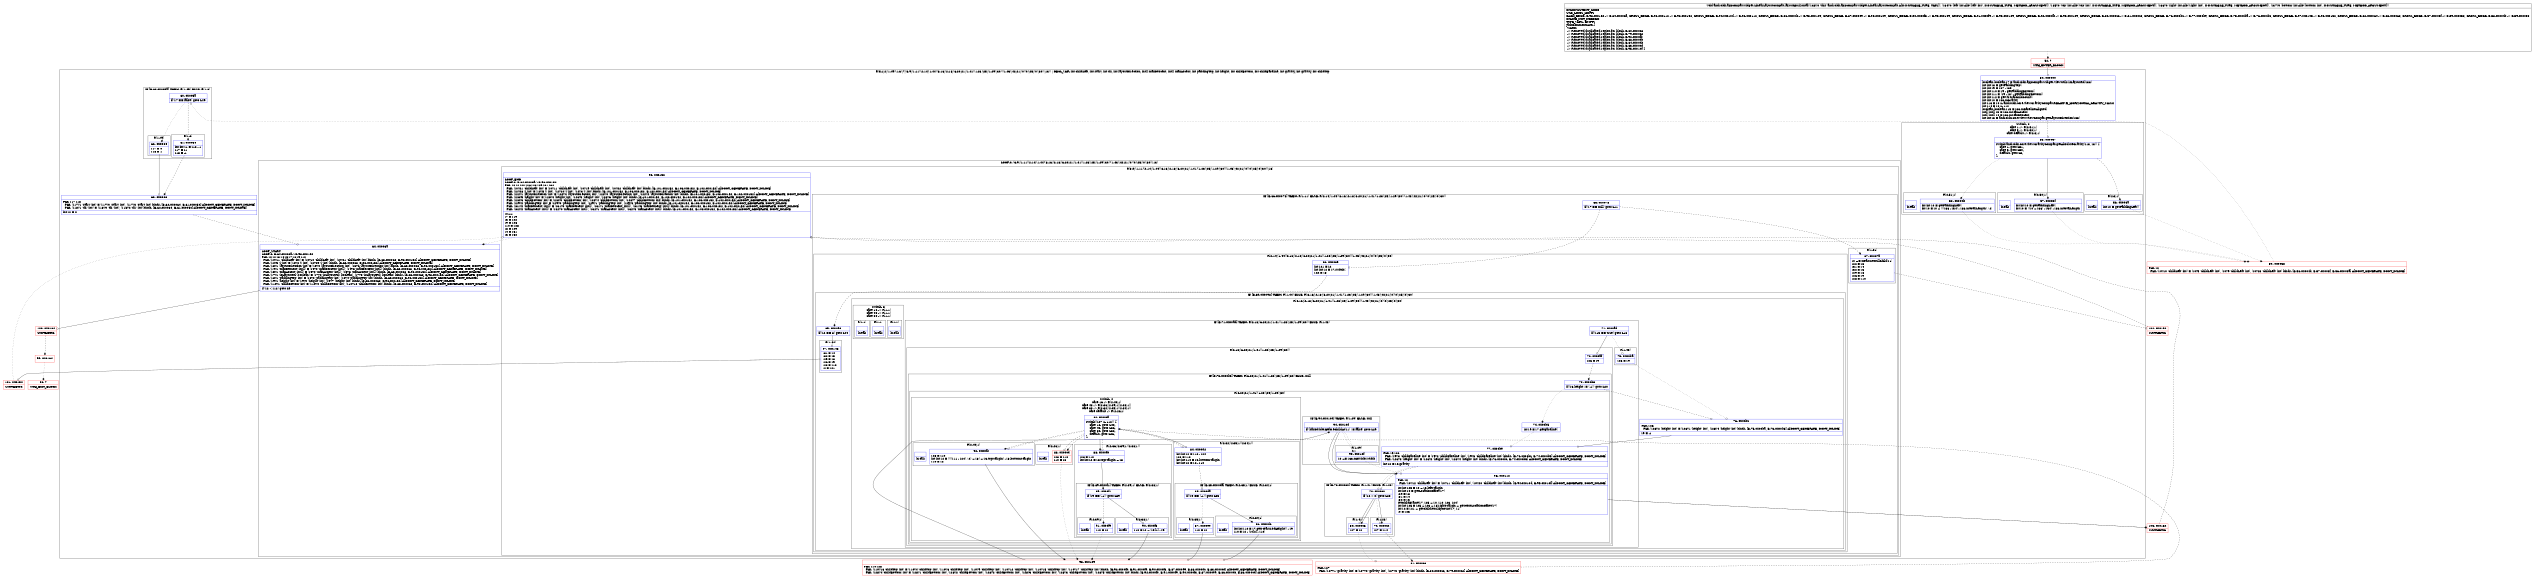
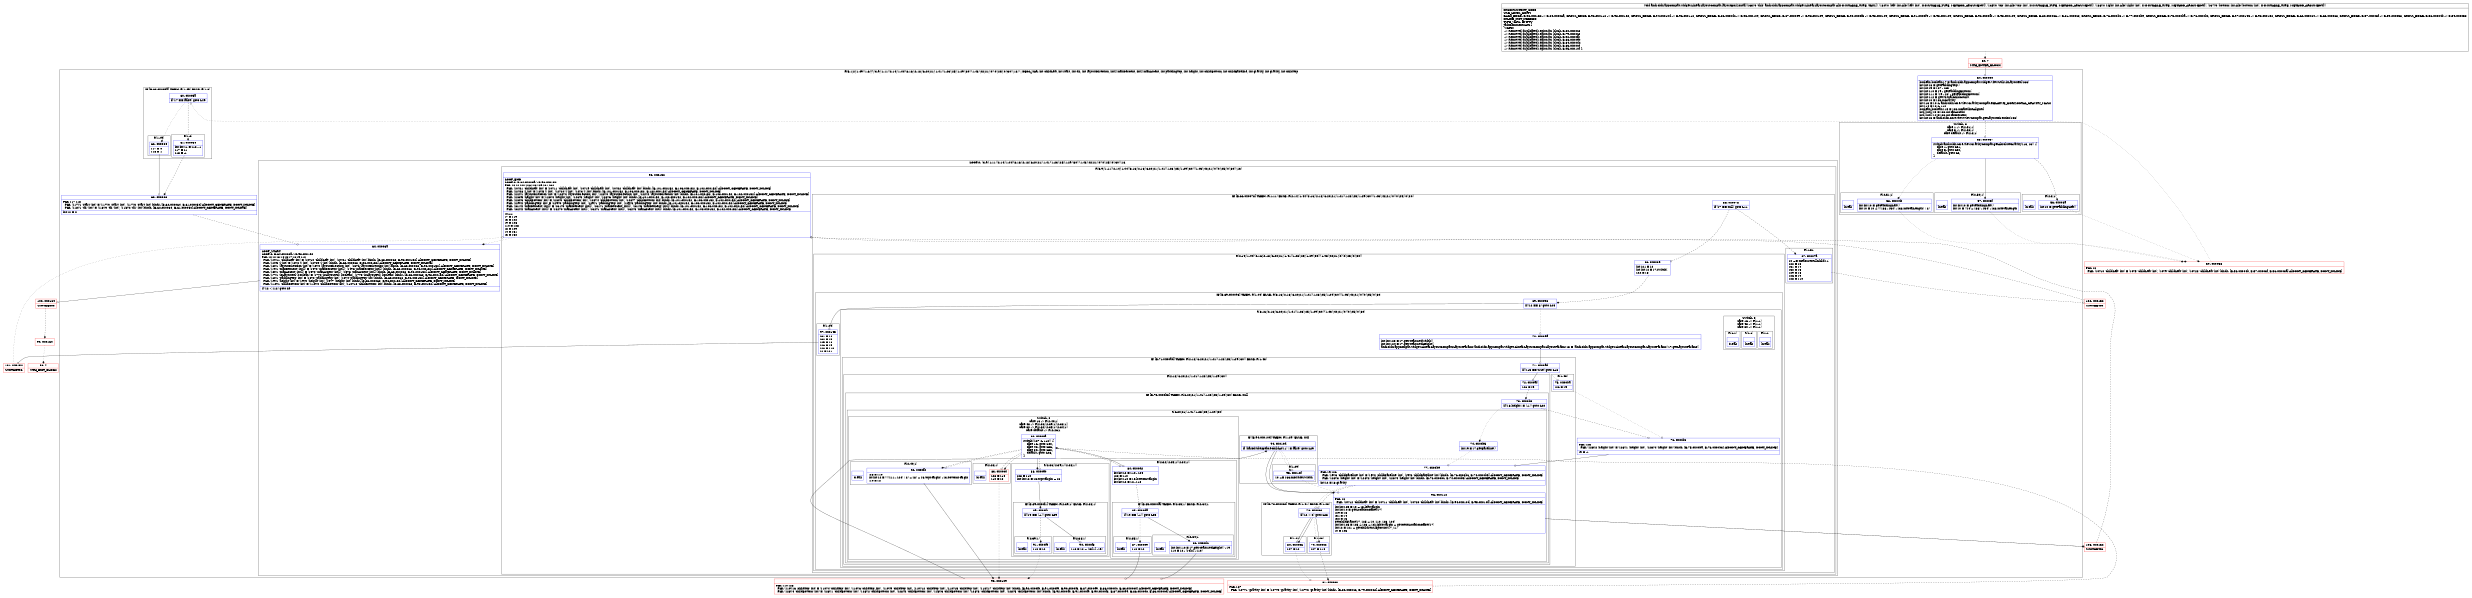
none -> (1540, 342)
(1141, 547) -> none
